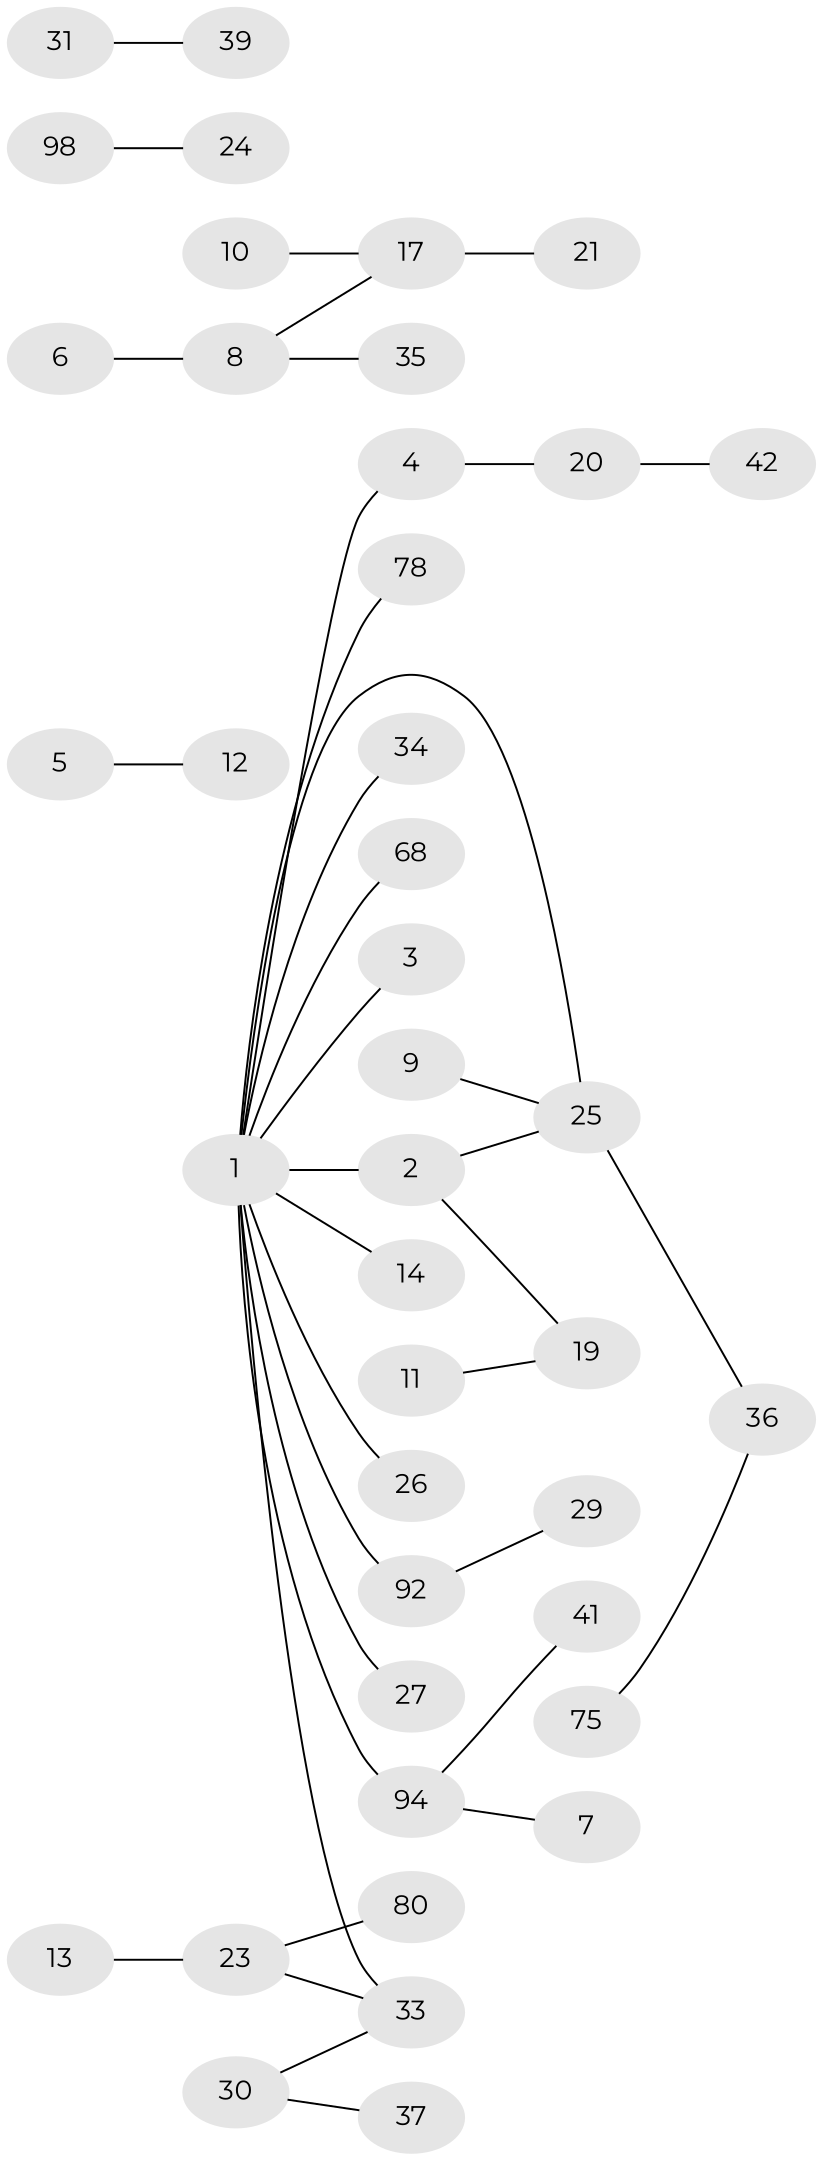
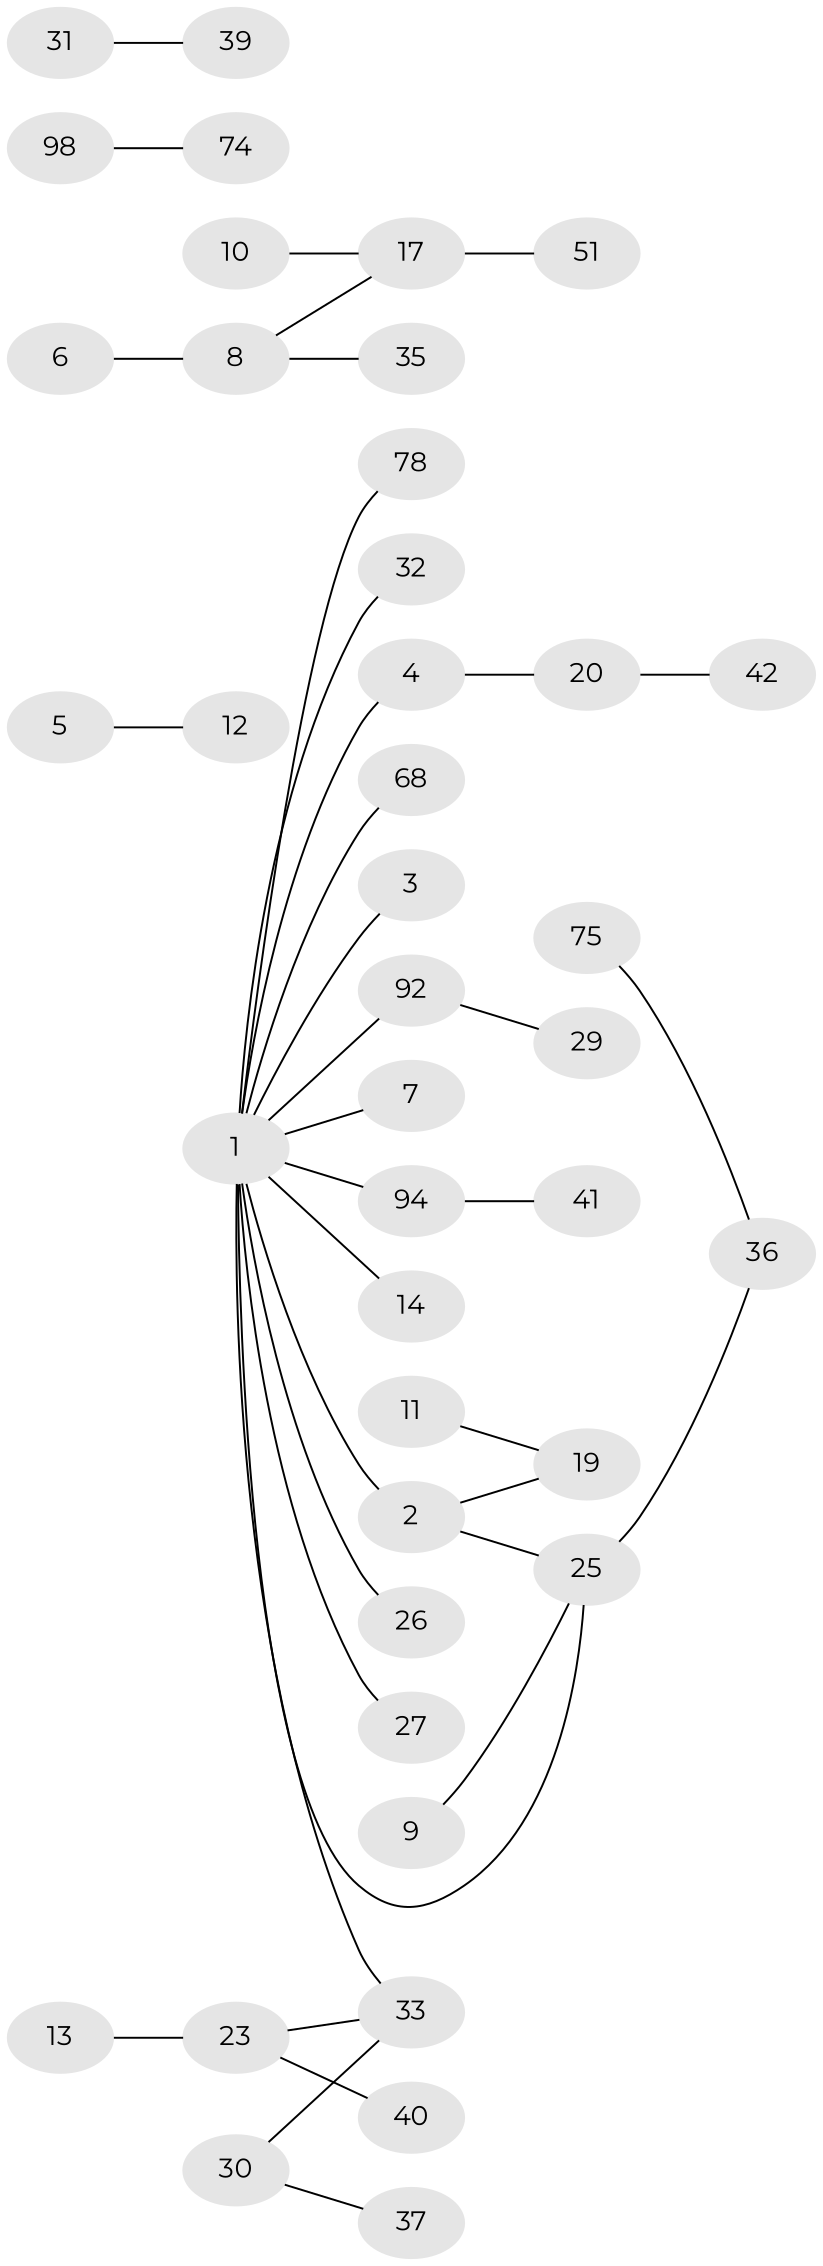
(236, 148) -> (236, 148)
(587, 254) -> (587, 254)
(411, 749) -> (411, 569)
(499, 1814) -> (324, 1122)
(411, 1907) -> (411, 2118)
